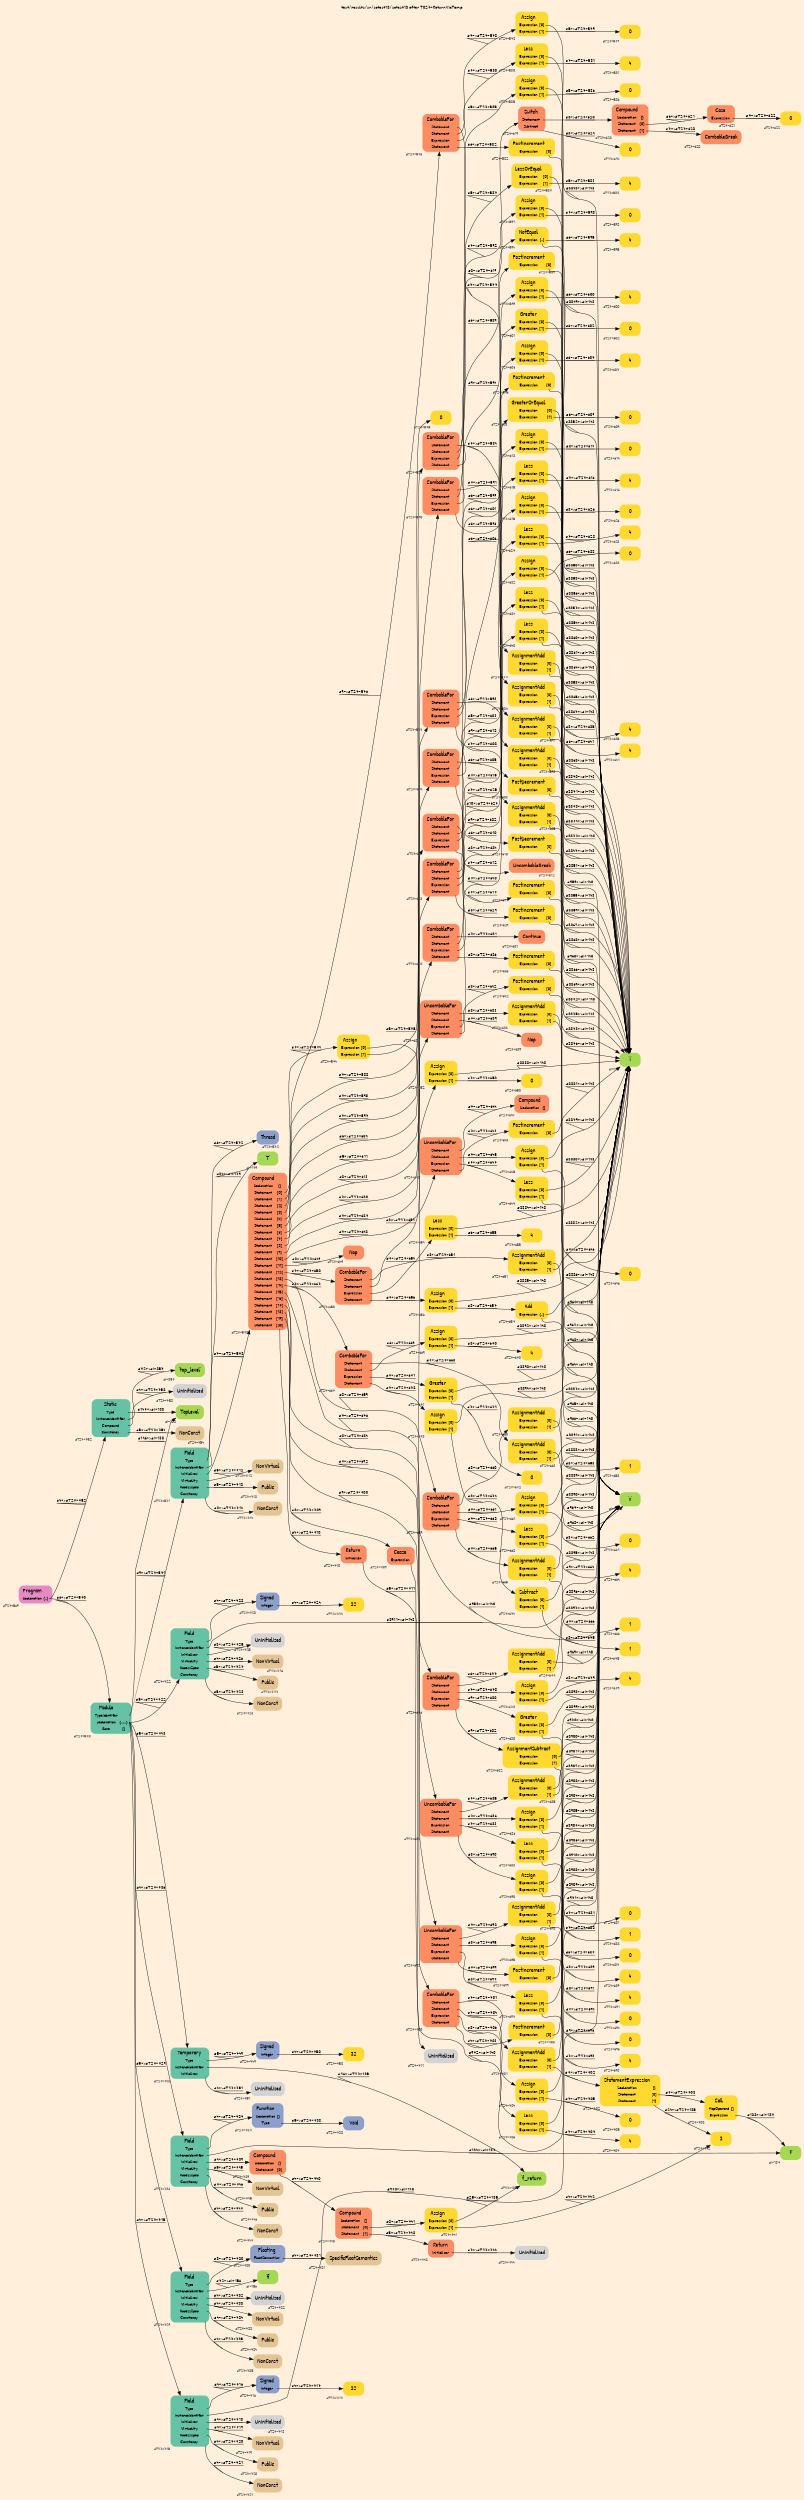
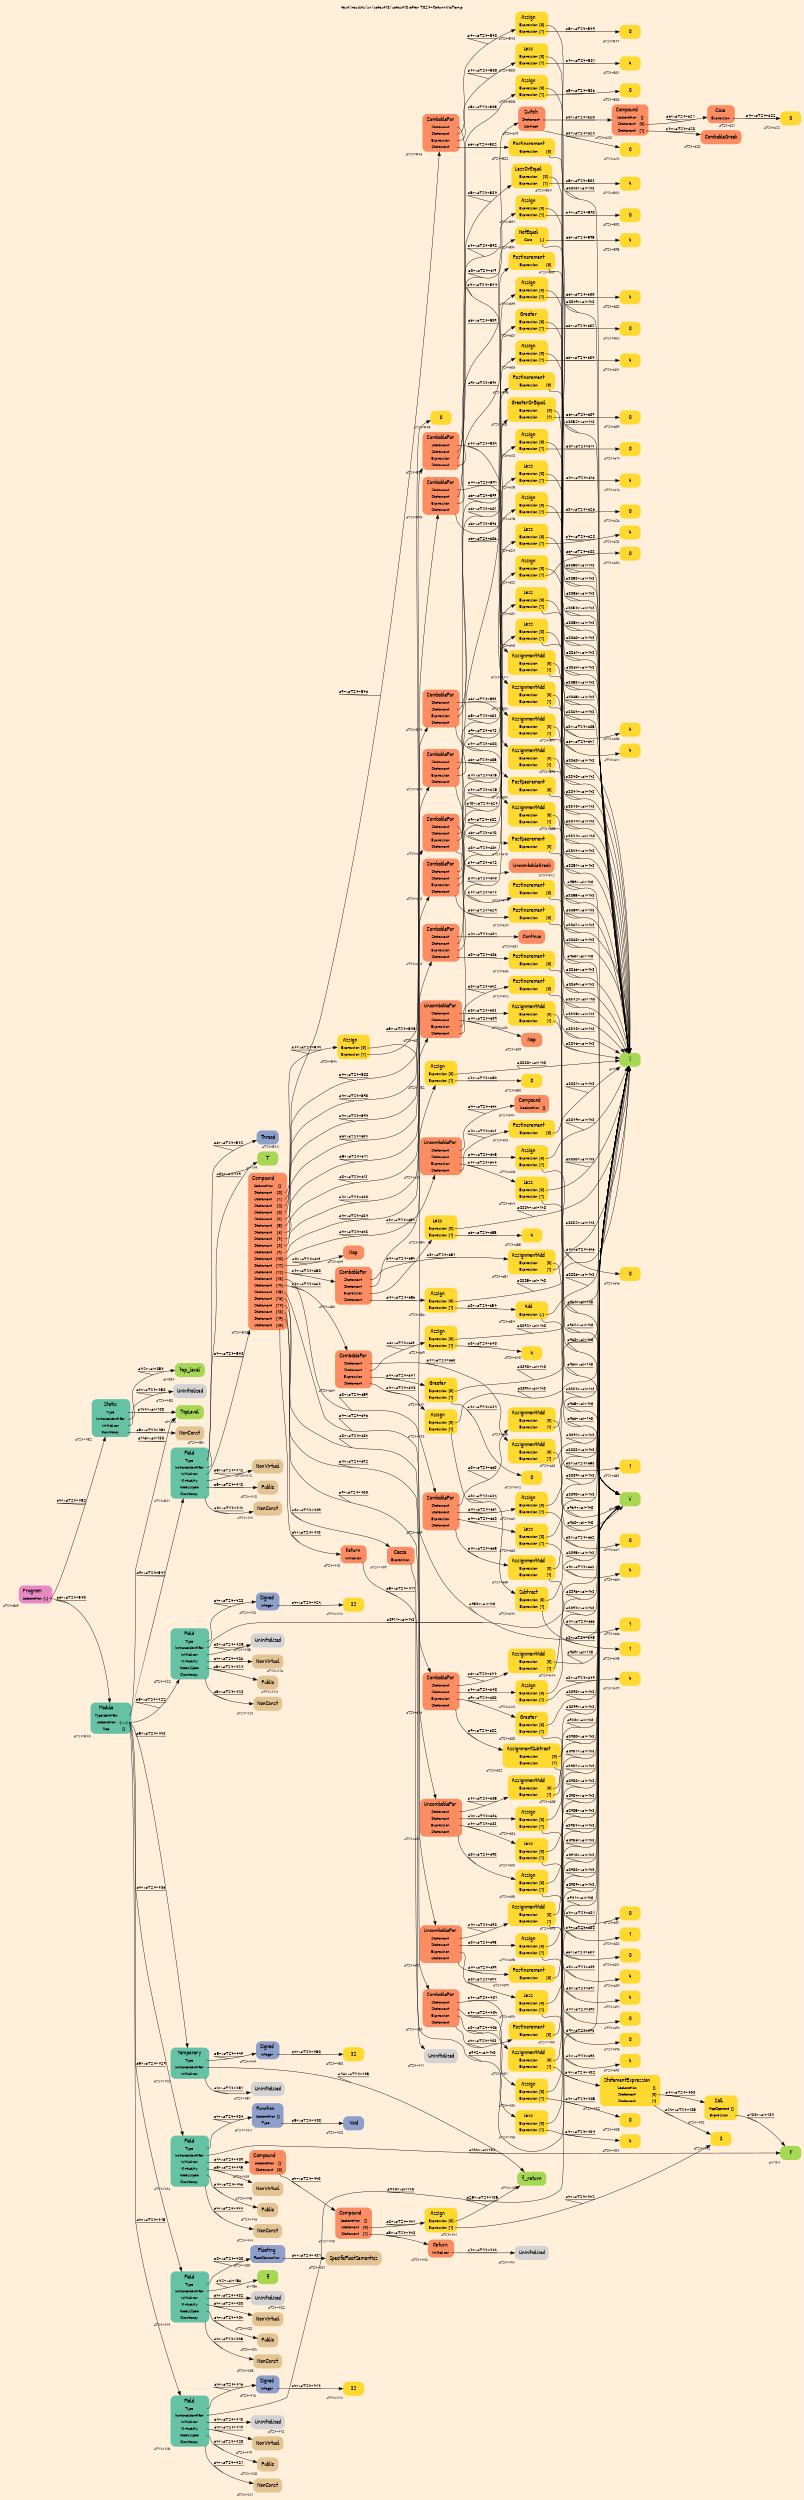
(528, 240) -> (528, 240)
(110, 1425) -> (110, 1425)
(106, 1729) -> (106, 1729)
